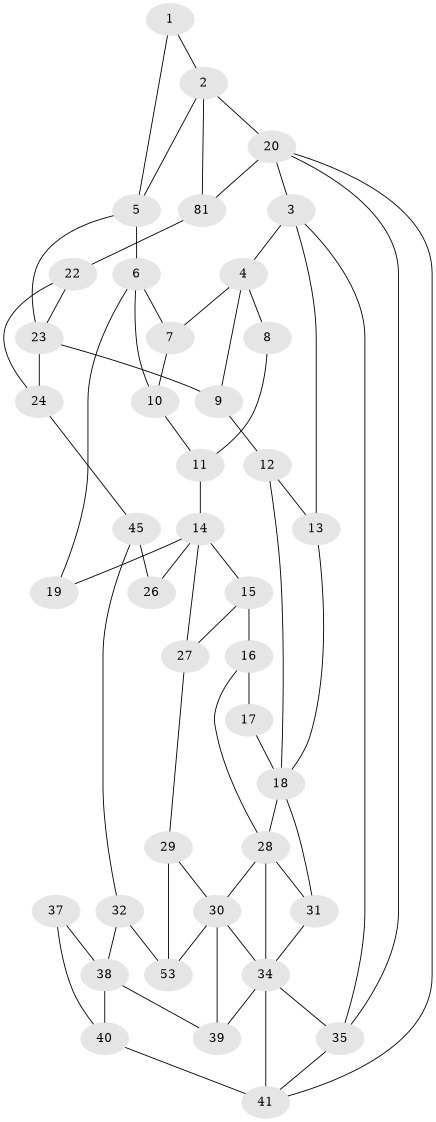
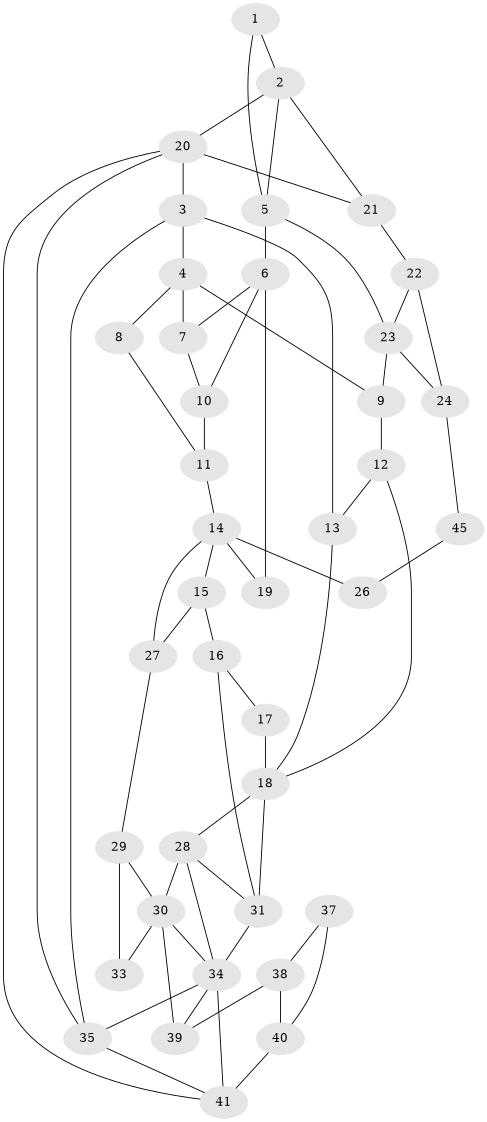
(202, 211) -> (372, 211)
(221, 752) -> (231, 785)
(120, 911) -> none
(168, 975) -> (119, 975)
